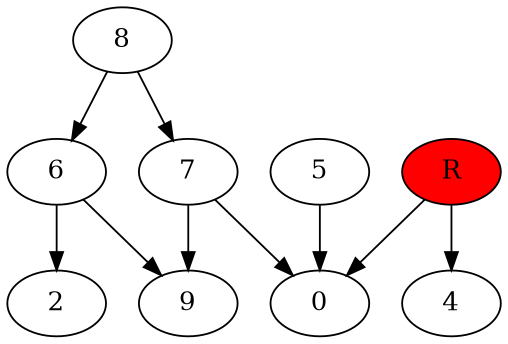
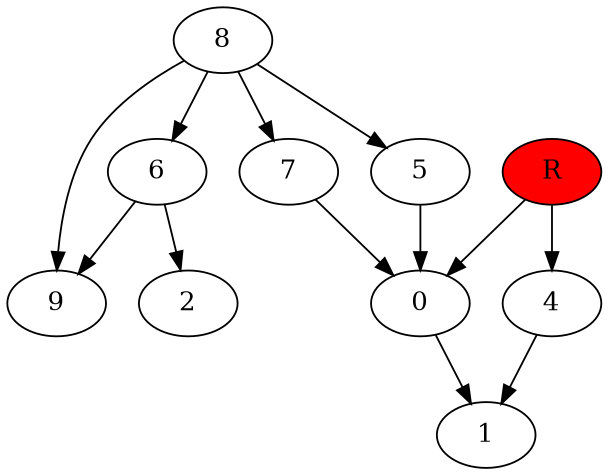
none -> (314, 101)
(188, 229) -> (92, 137)
none -> (486, 435)
